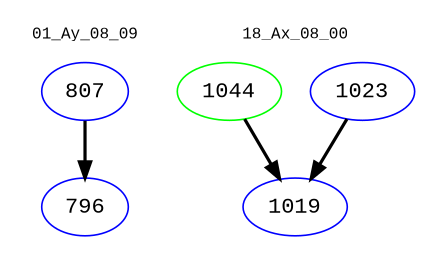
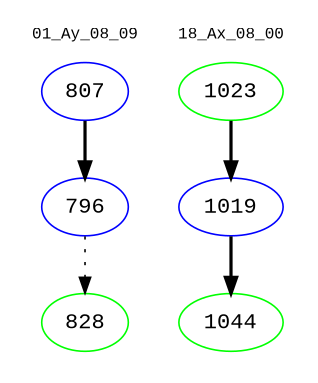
(363, 91) -> (231, 91)
(258, 142) -> (231, 257)
none -> (85, 322)
